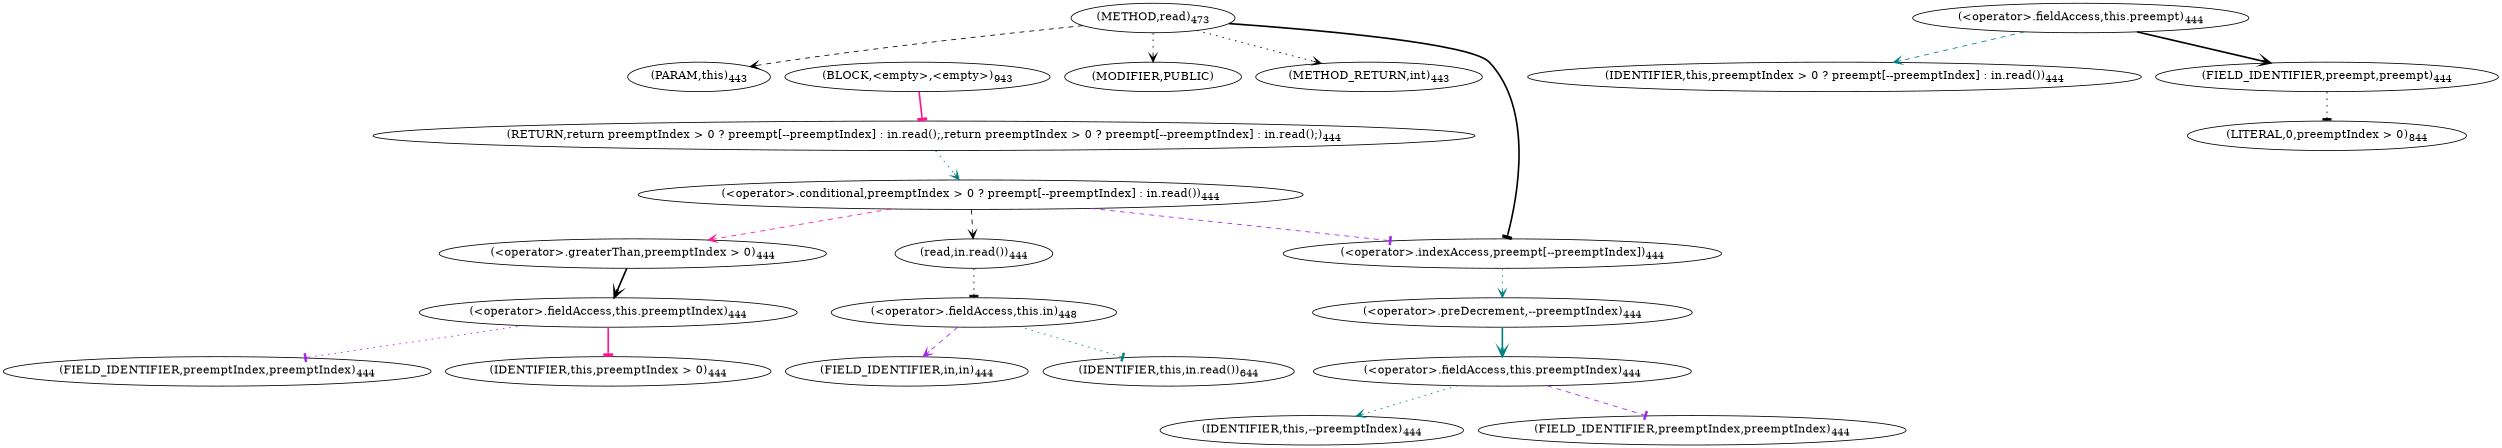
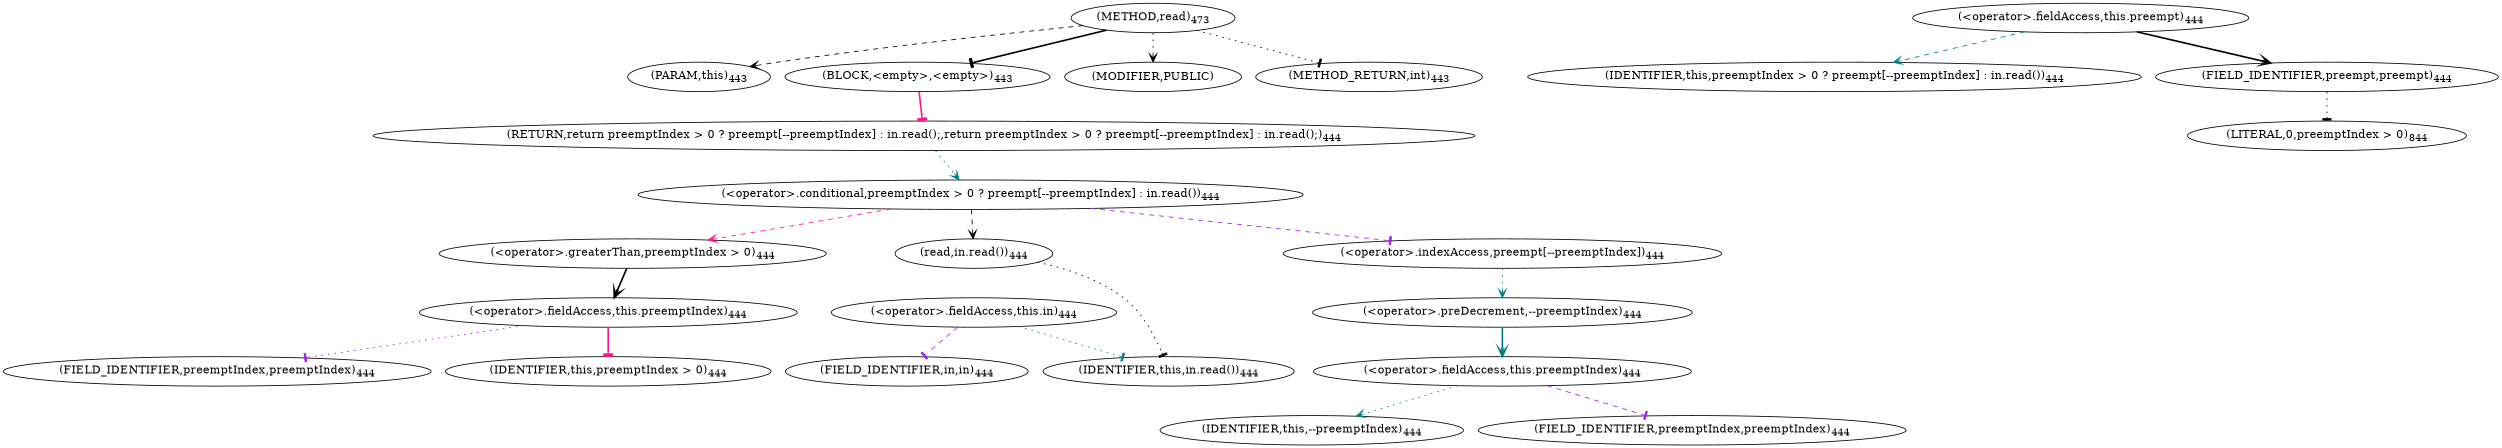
(1257, 46) -> (1257, 46)
(1450, 48) -> (1040, 46)
(1003, 76) -> (1003, 76)
(974, 281) -> (1113, 290)
(1068, 311) -> (1068, 311)
(944, 339) -> (944, 339)
(1249, 370) -> (1249, 370)
